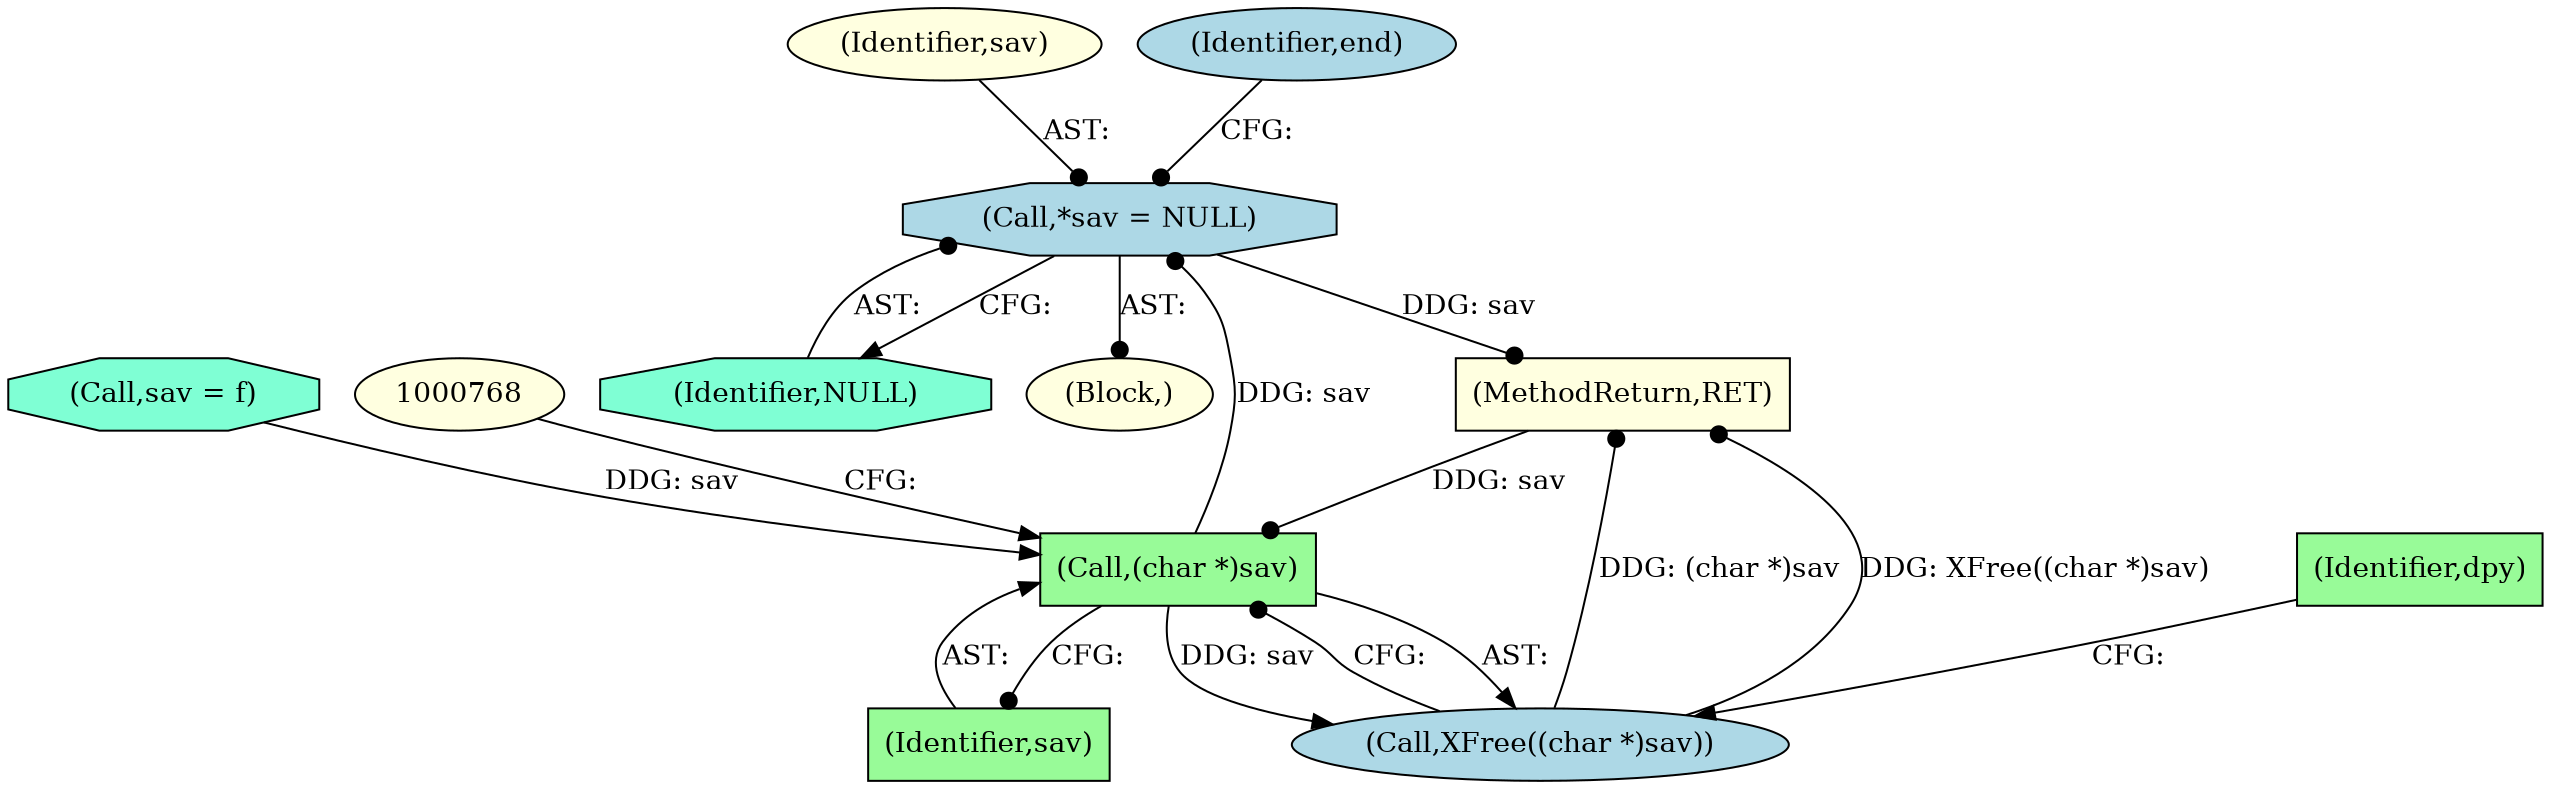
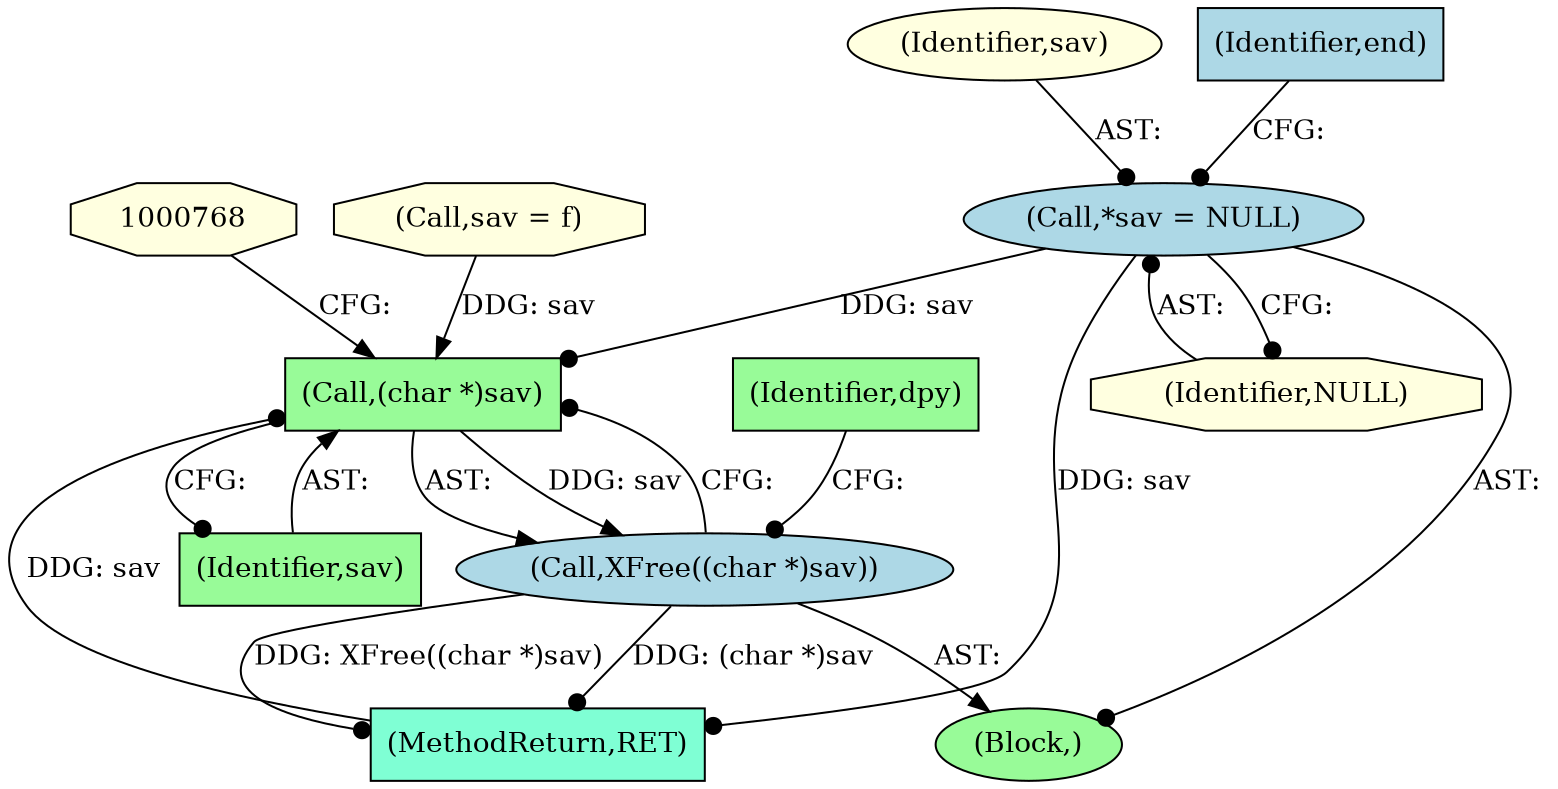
(1297, 44) -> (1321, 44)
(1120, 219) -> (1164, 219)
(966, 302) -> (1244, 295)
(164, 394) -> (489, 219)
(460, 394) -> (184, 219)
(796, 394) -> (1286, 394)
(1120, 394) -> (1029, 745)
(1623, 394) -> (538, 745)
(1235, 396) -> (811, 303)
none -> (889, 645)
(2006, 659) -> (822, 483)
